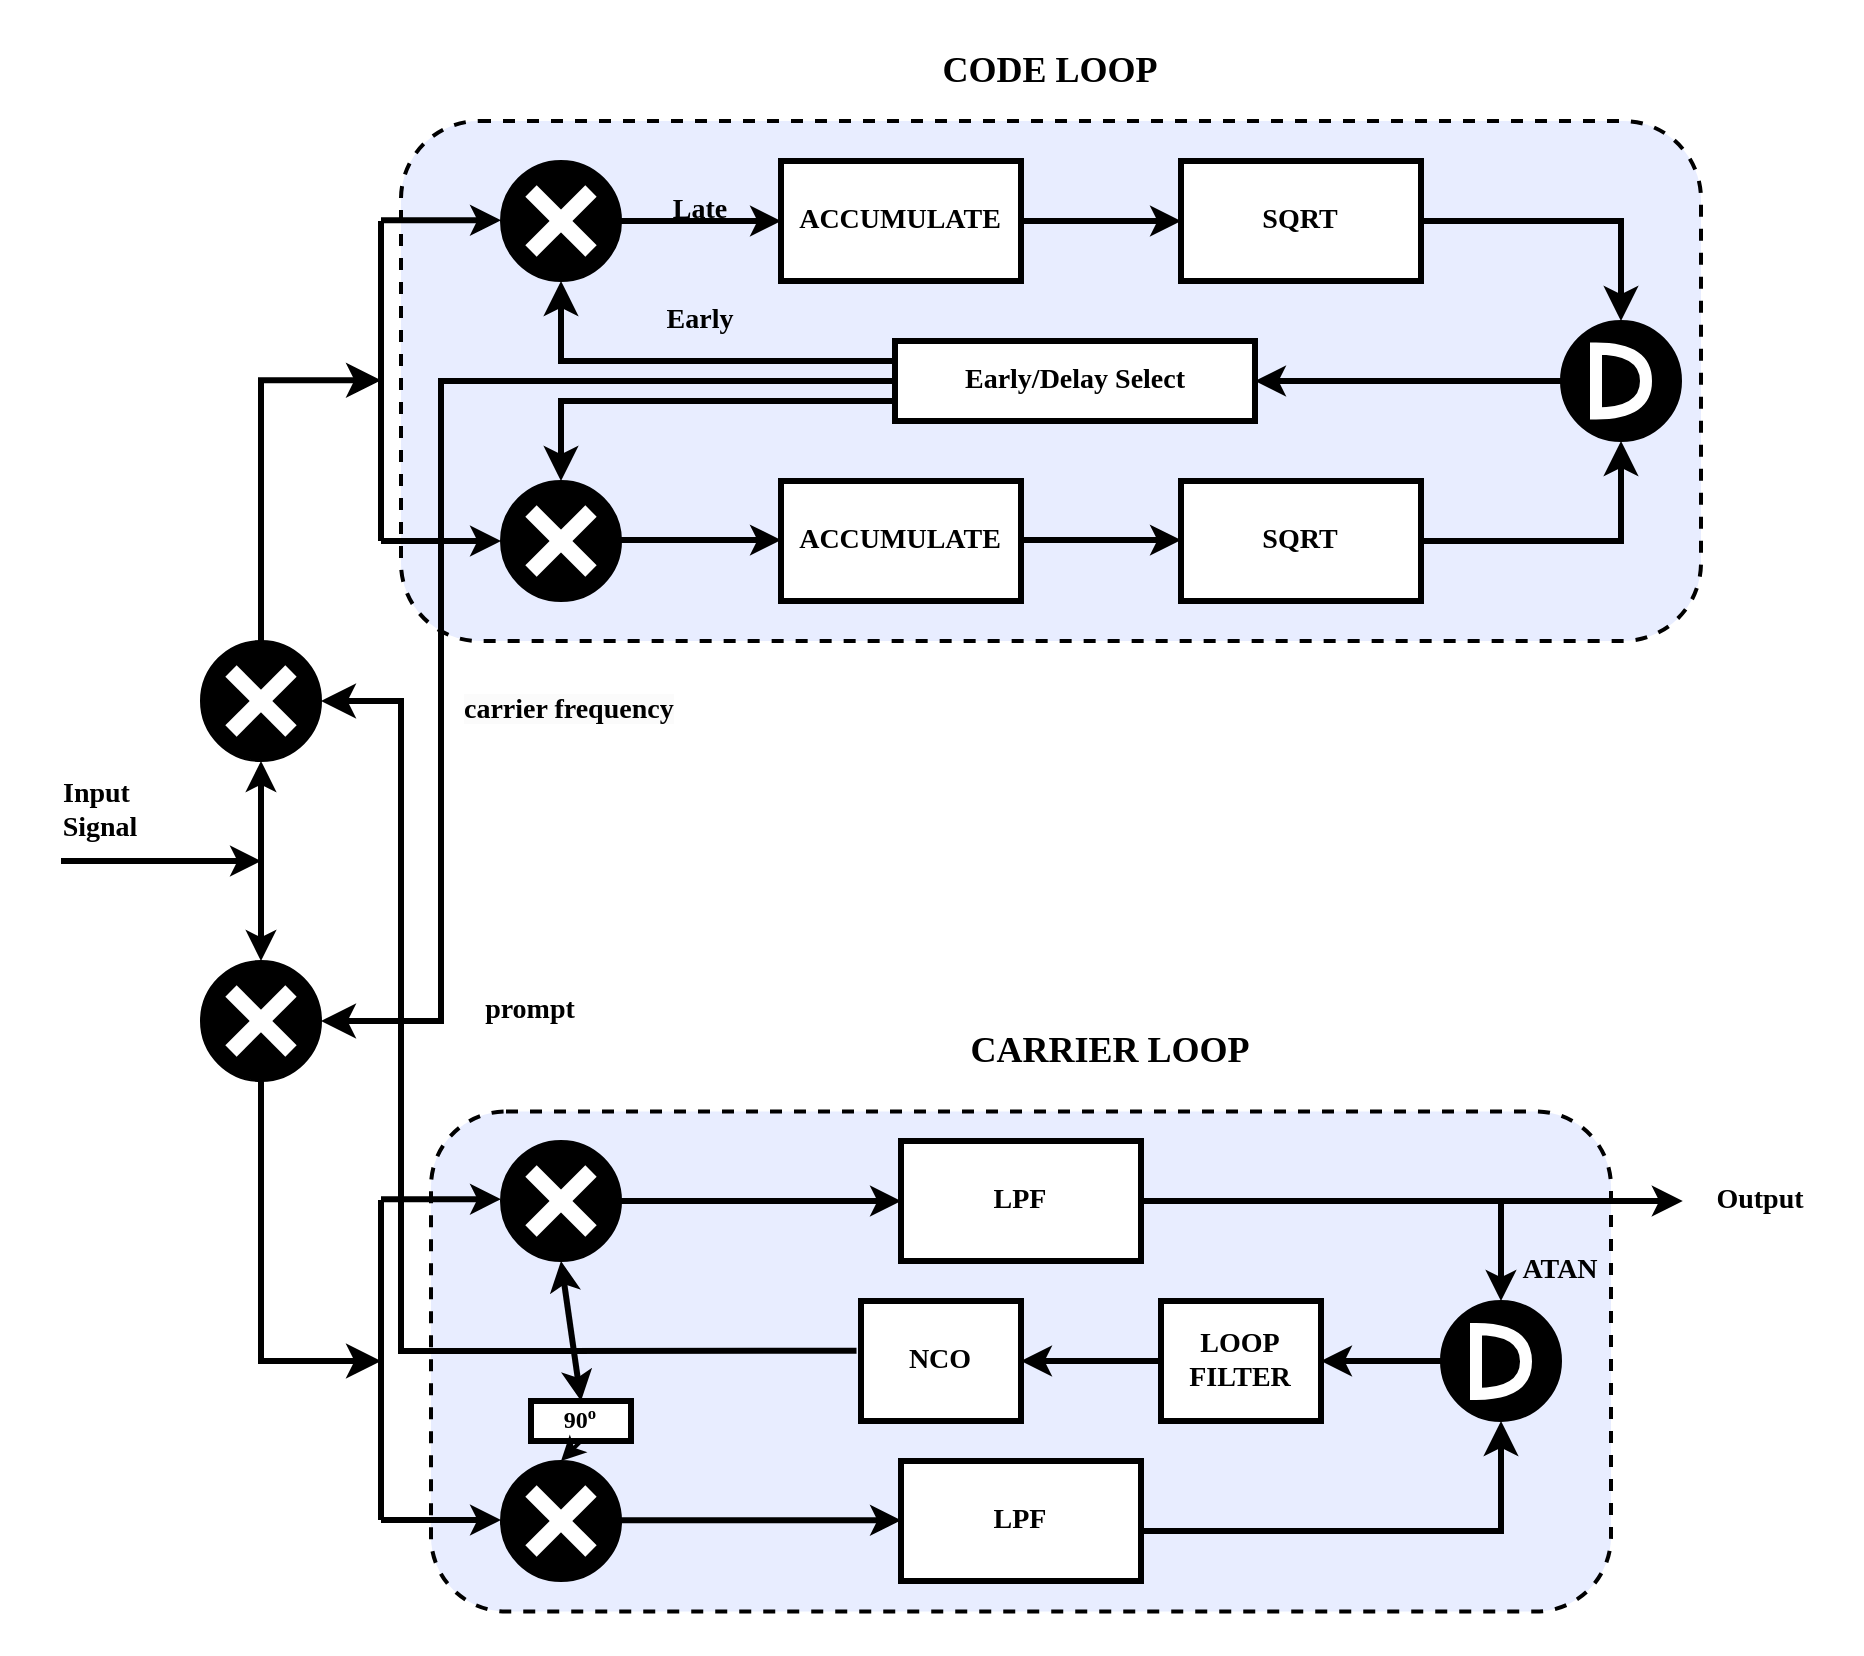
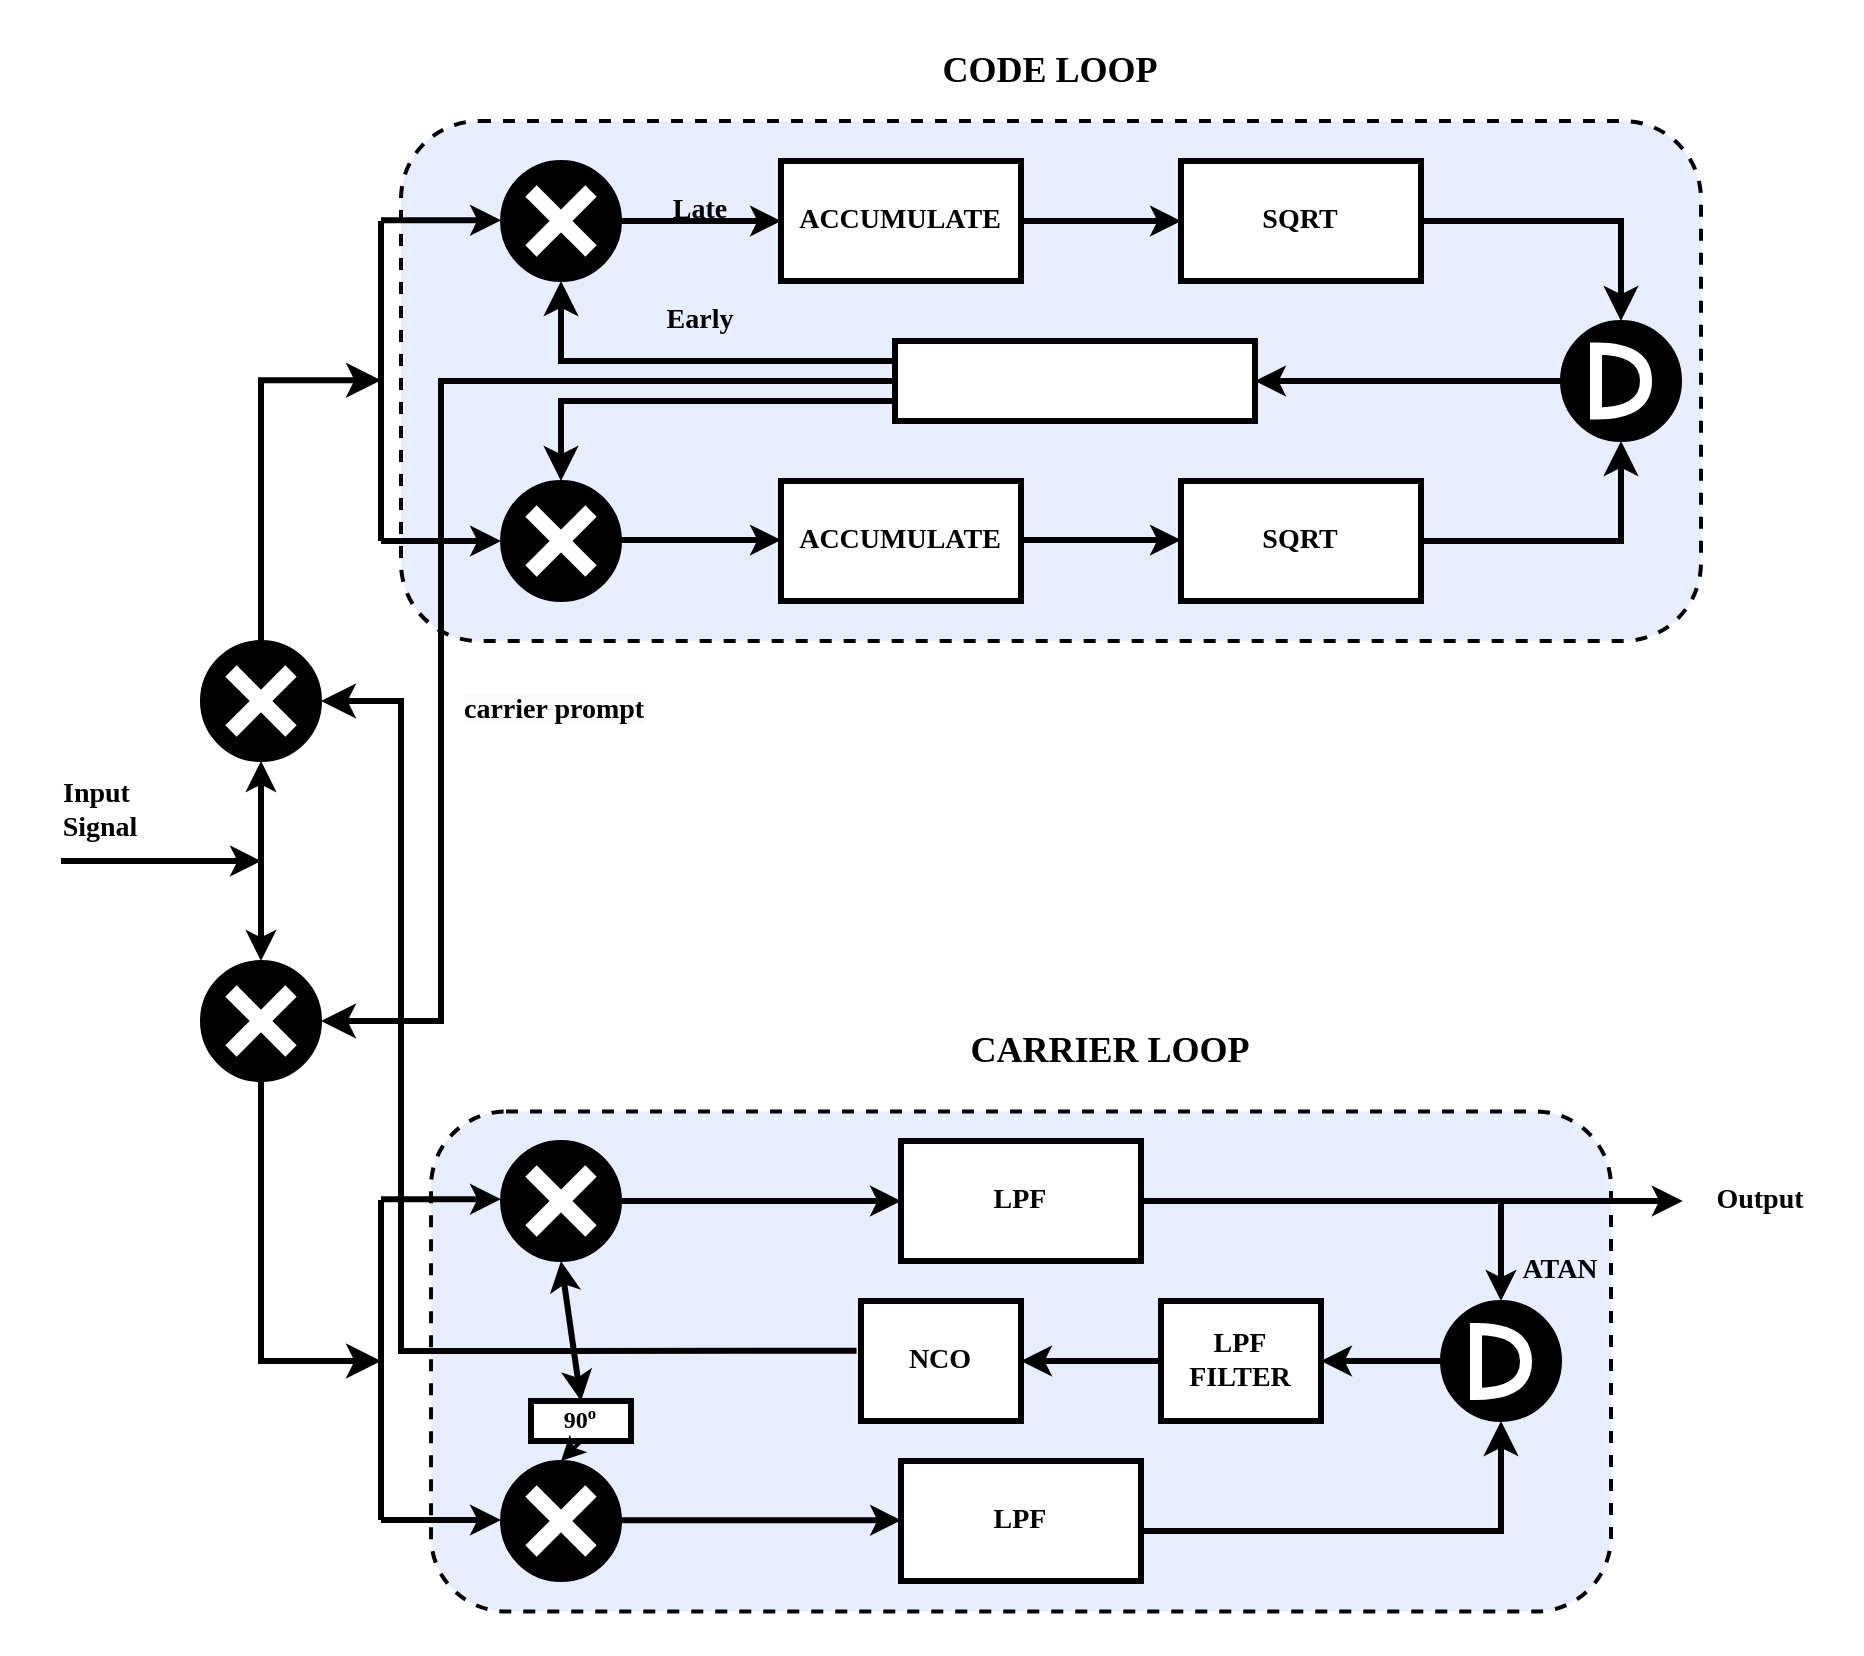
(1075, 381) -> none
(573, 709) -> (553, 709)
(531, 1011) -> none
(1241, 1361) -> (1241, 1361)
